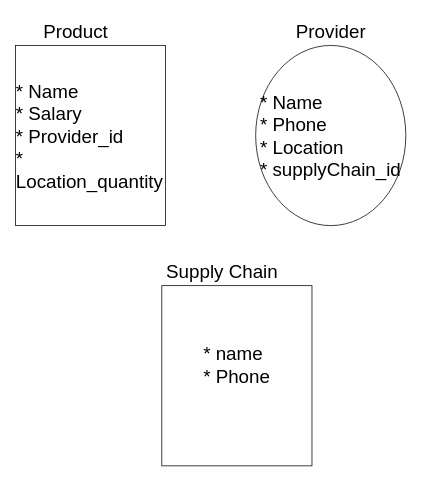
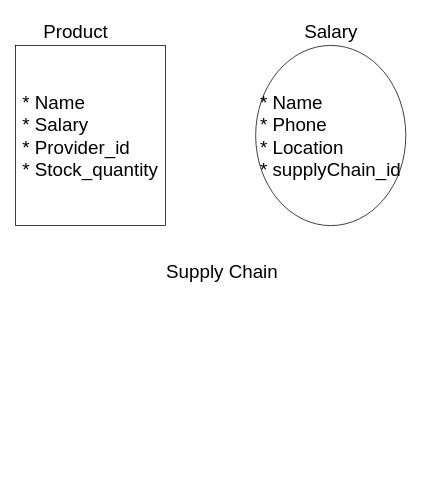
(331, 30) -> (331, 30)
(90, 135) -> (90, 135)
(237, 375) -> none
